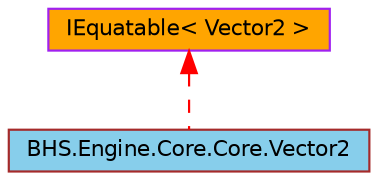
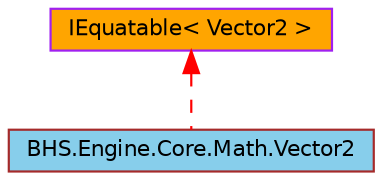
(189, 151) -> (191, 151)
